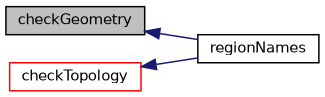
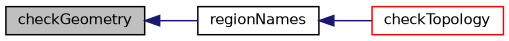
(177, 61) -> (353, 21)
